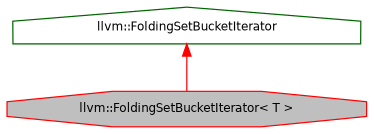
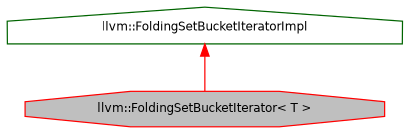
(187, 27) -> (205, 27)
